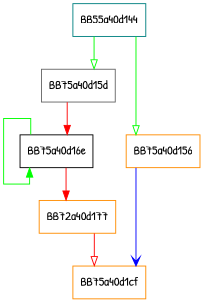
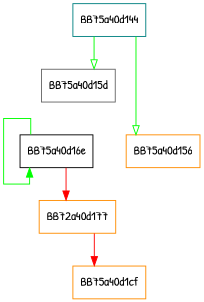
(109, 20) -> (109, 20)
(67, 114) -> none
(136, 212) -> none
(94, 245) -> (94, 245)
